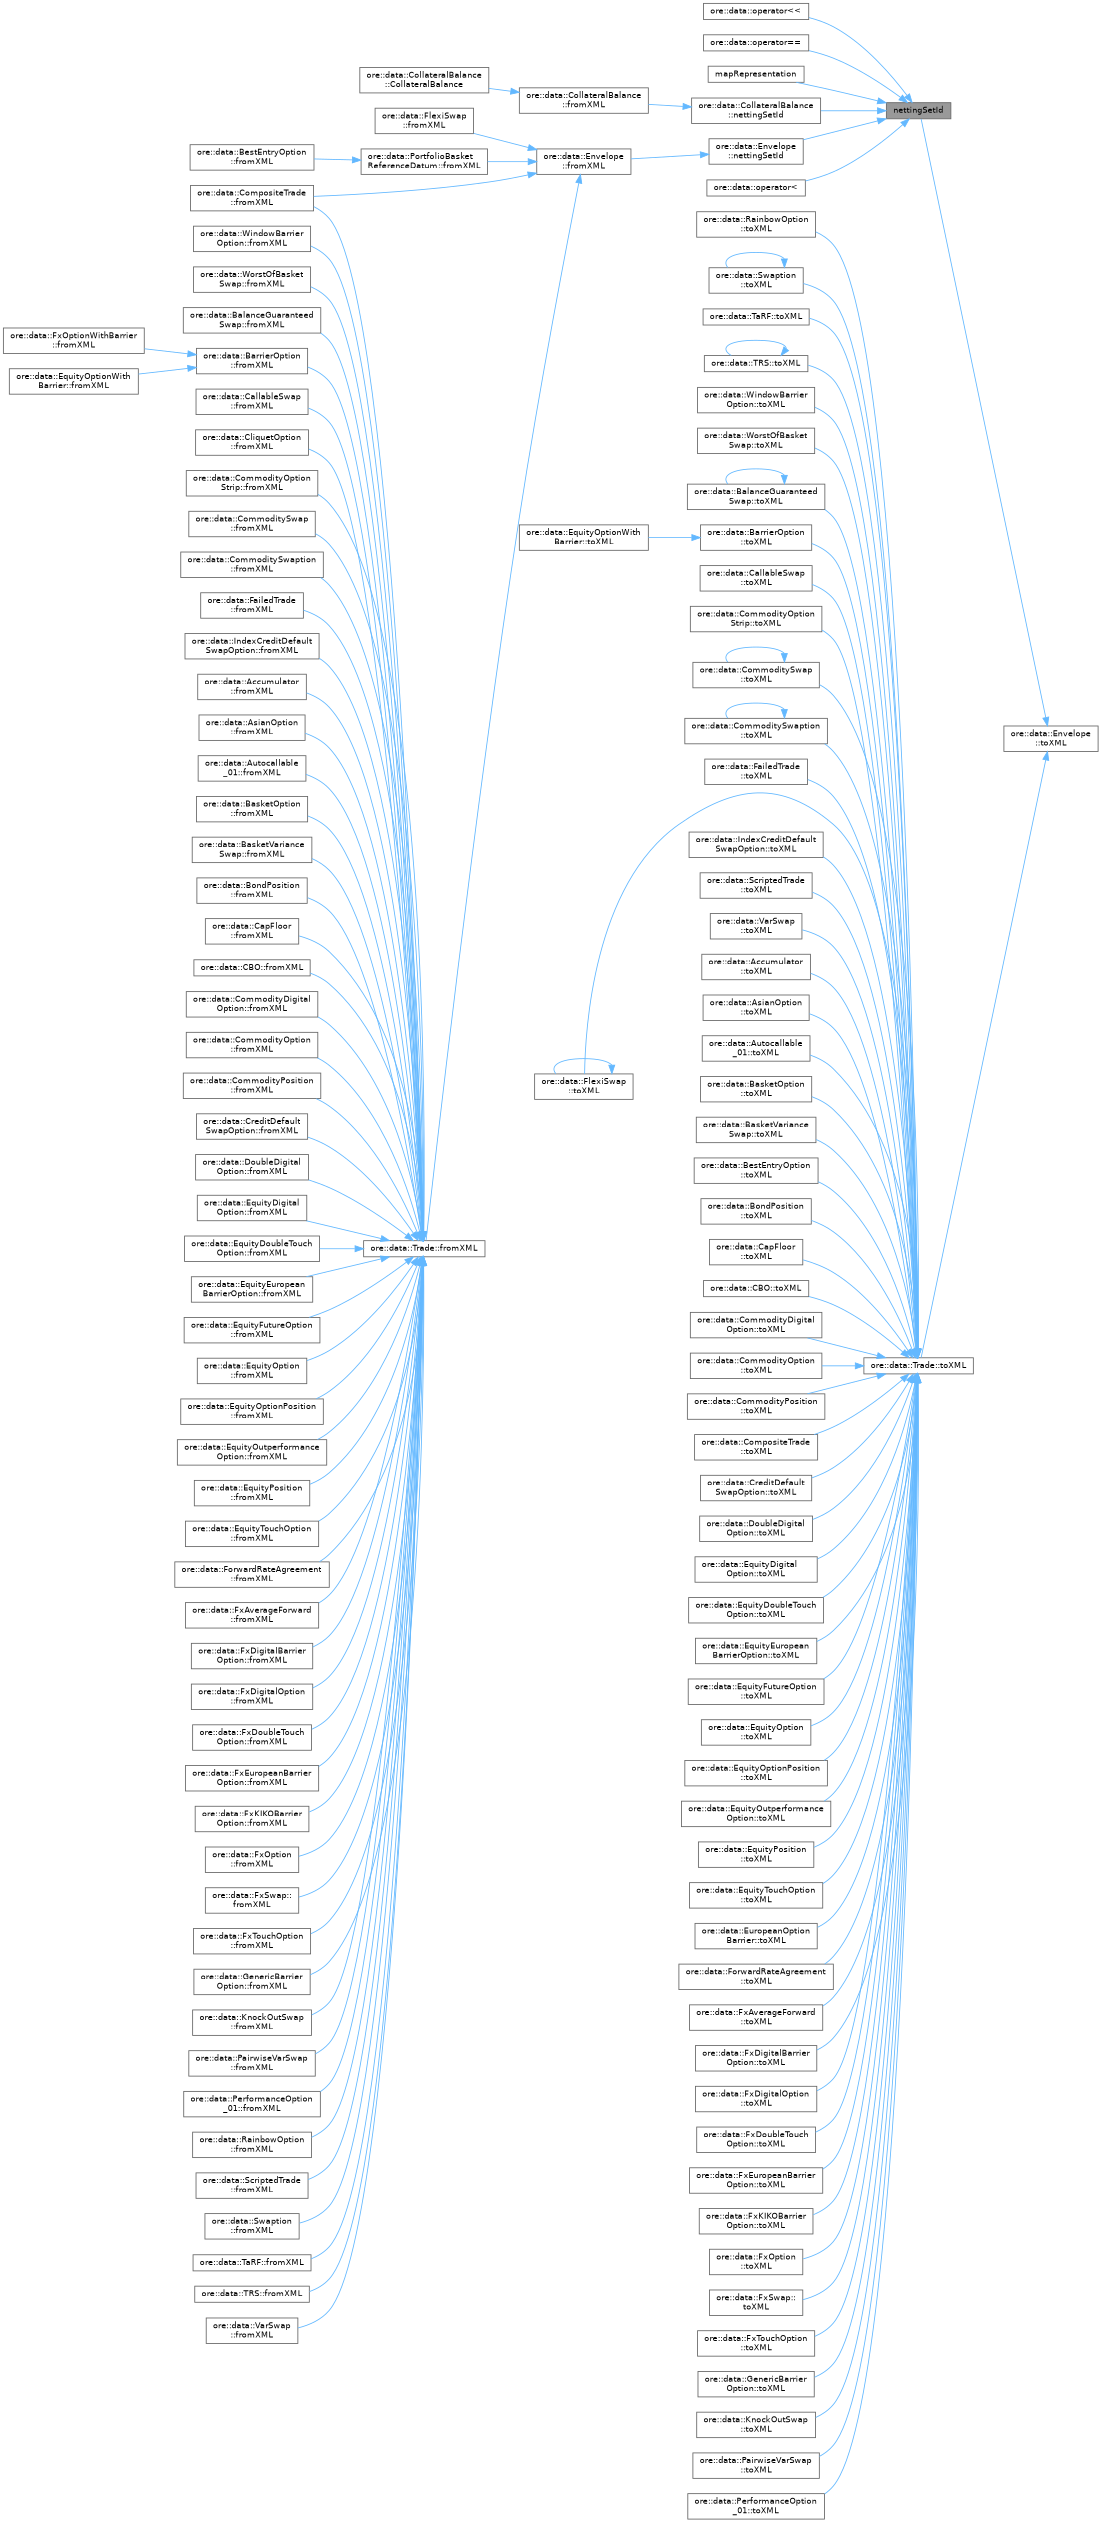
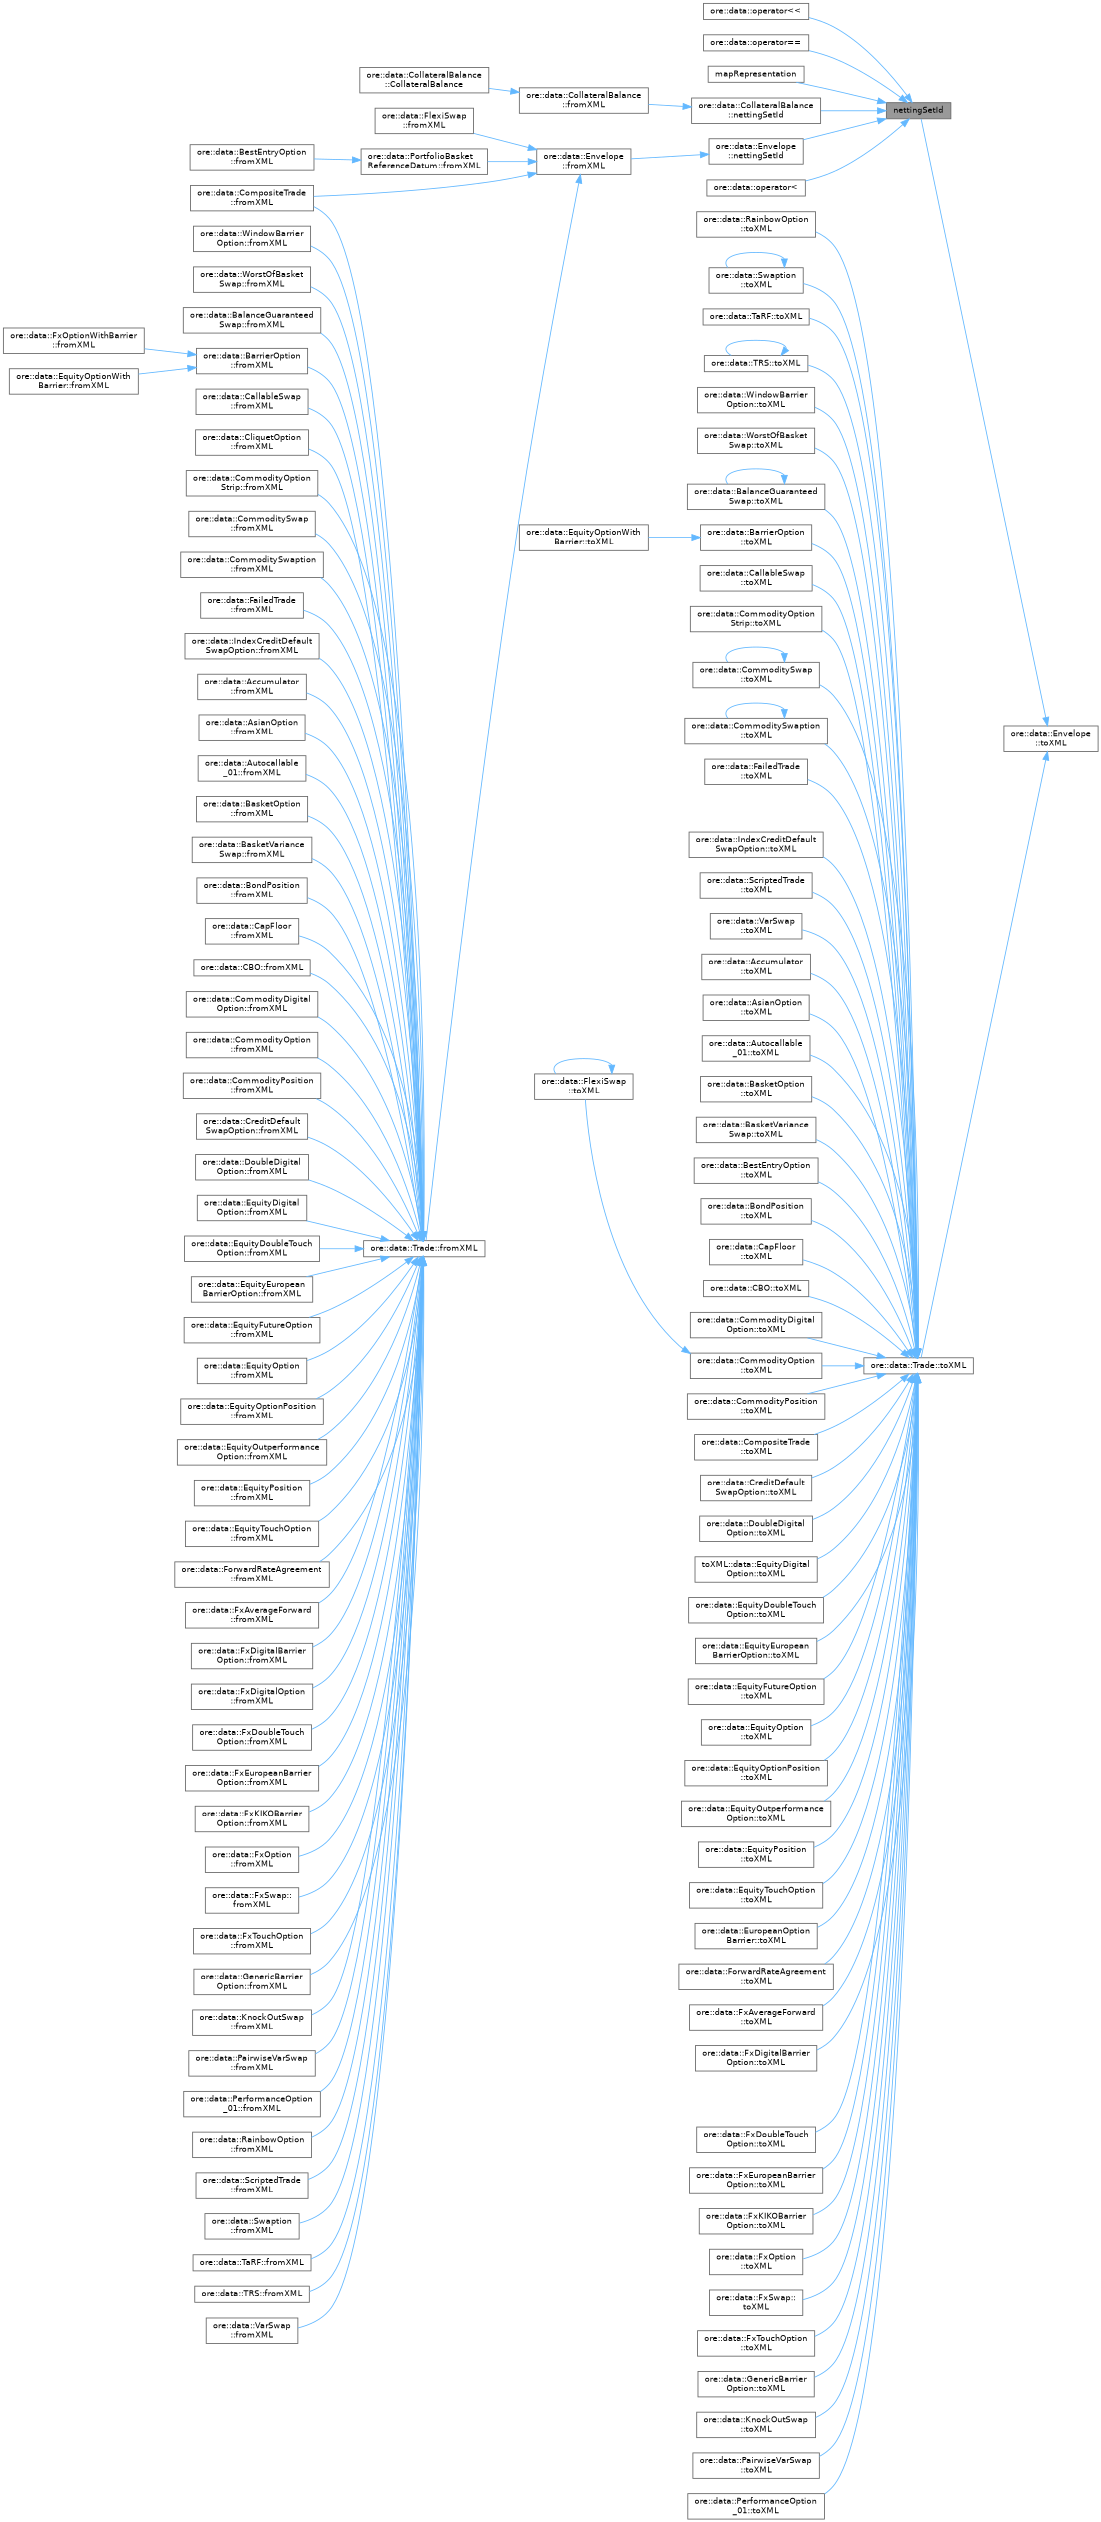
(846, 843) -> (612, 1233)
(756, 1570) -> (756, 1570)
(756, 2099) -> none
